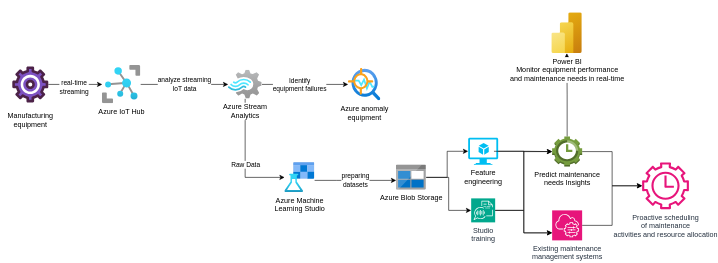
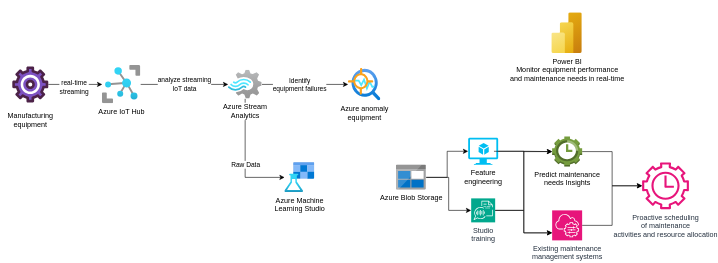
(567, 58) -> none
(334, 180) -> none
